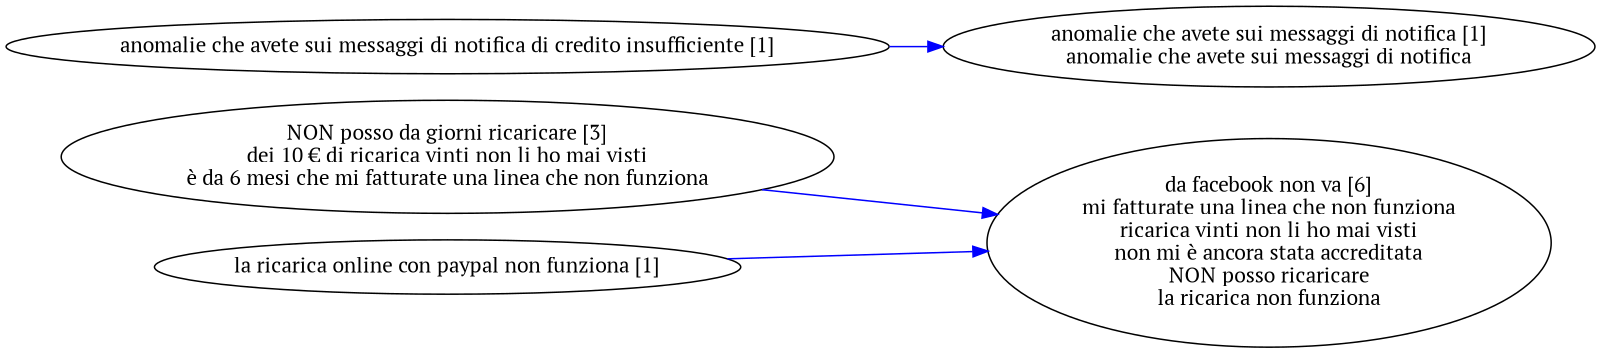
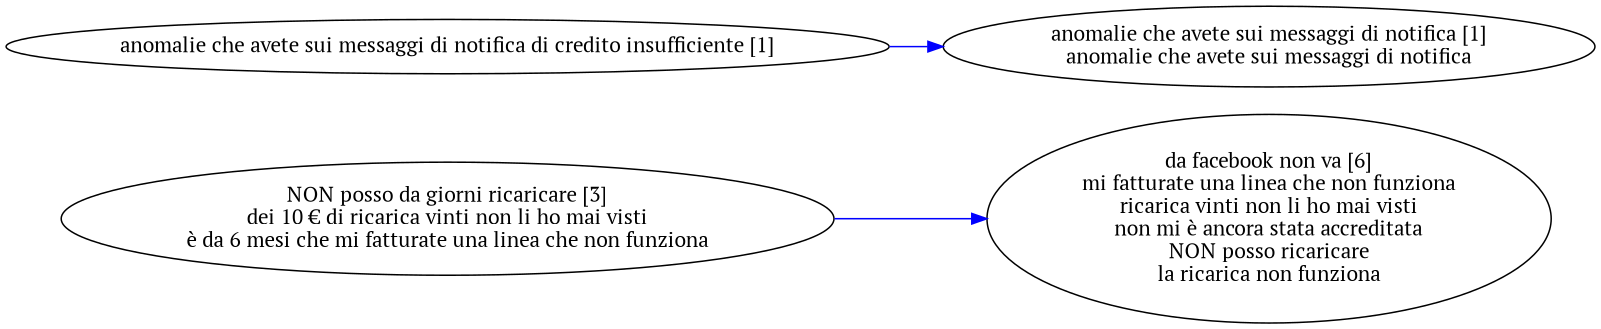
(448, 267) -> none
